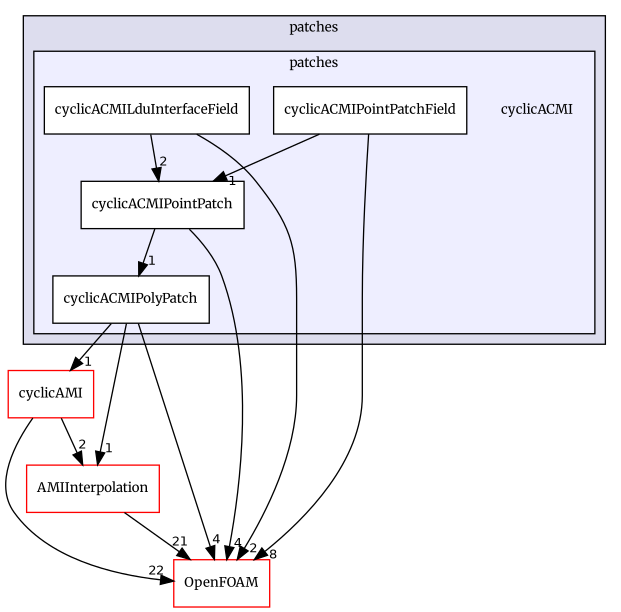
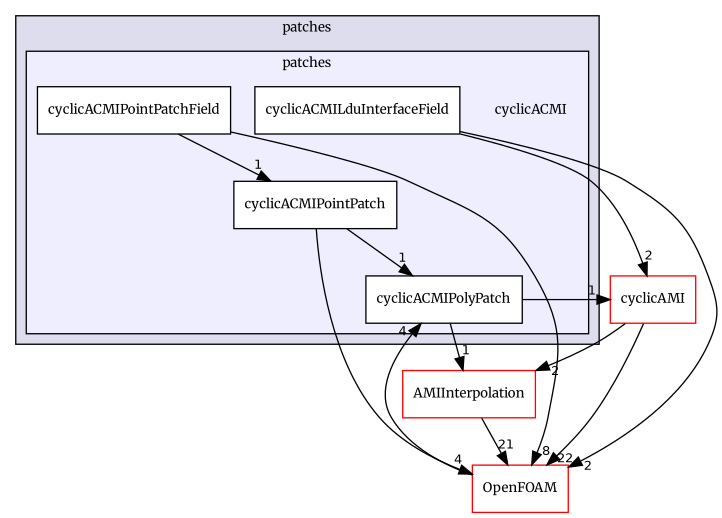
(154, 151) -> (573, 171)
(174, 435) -> (391, 418)
